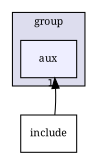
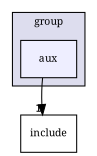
(56, 102) -> (42, 93)
